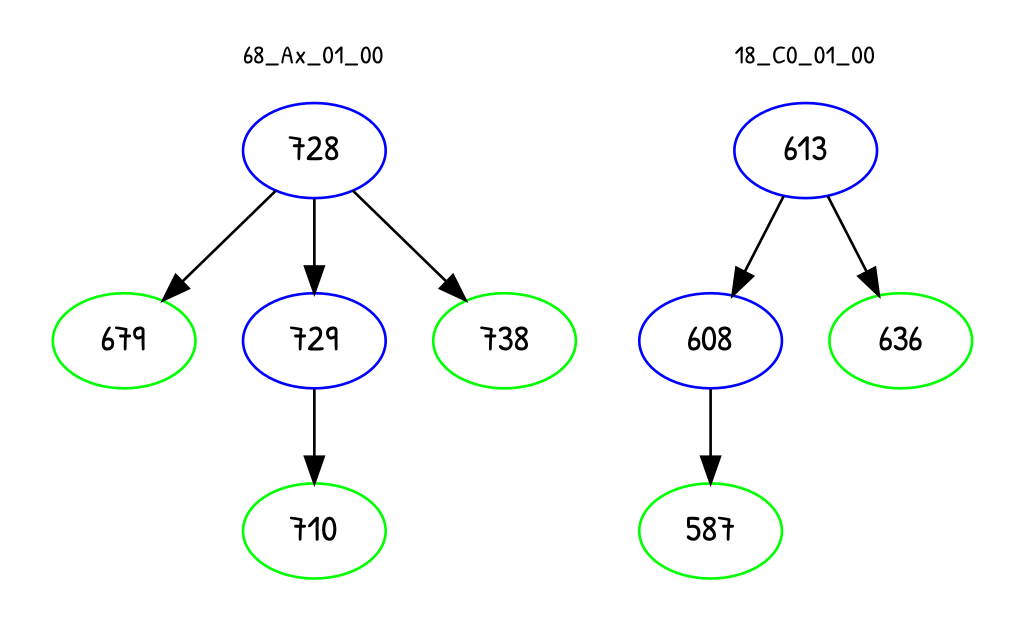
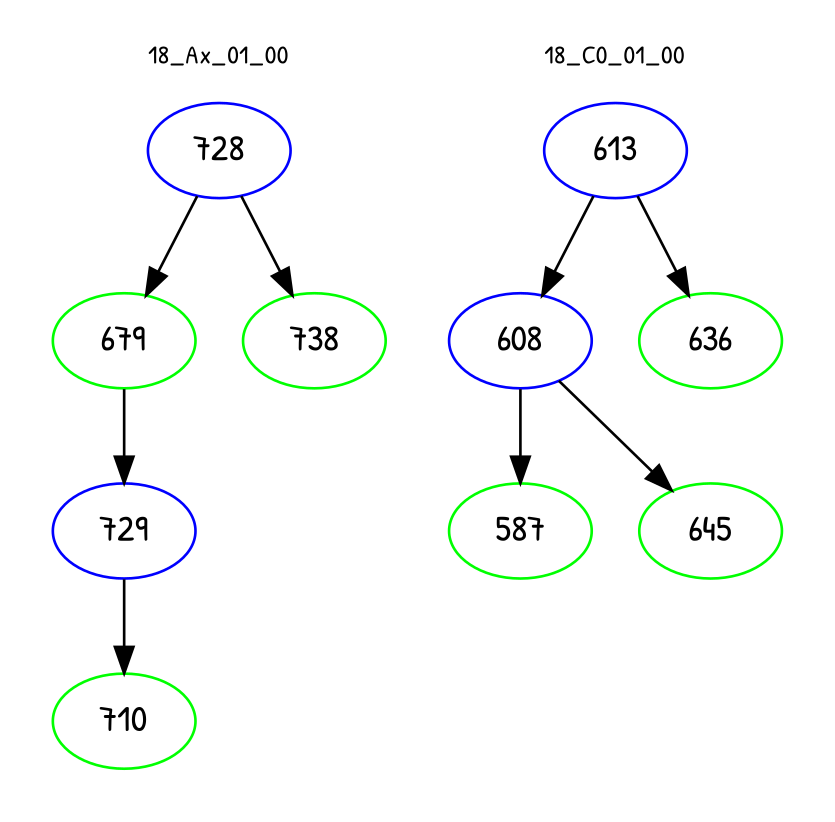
(314, 57) -> (219, 57)
(314, 233) -> (124, 423)
none -> (711, 531)
